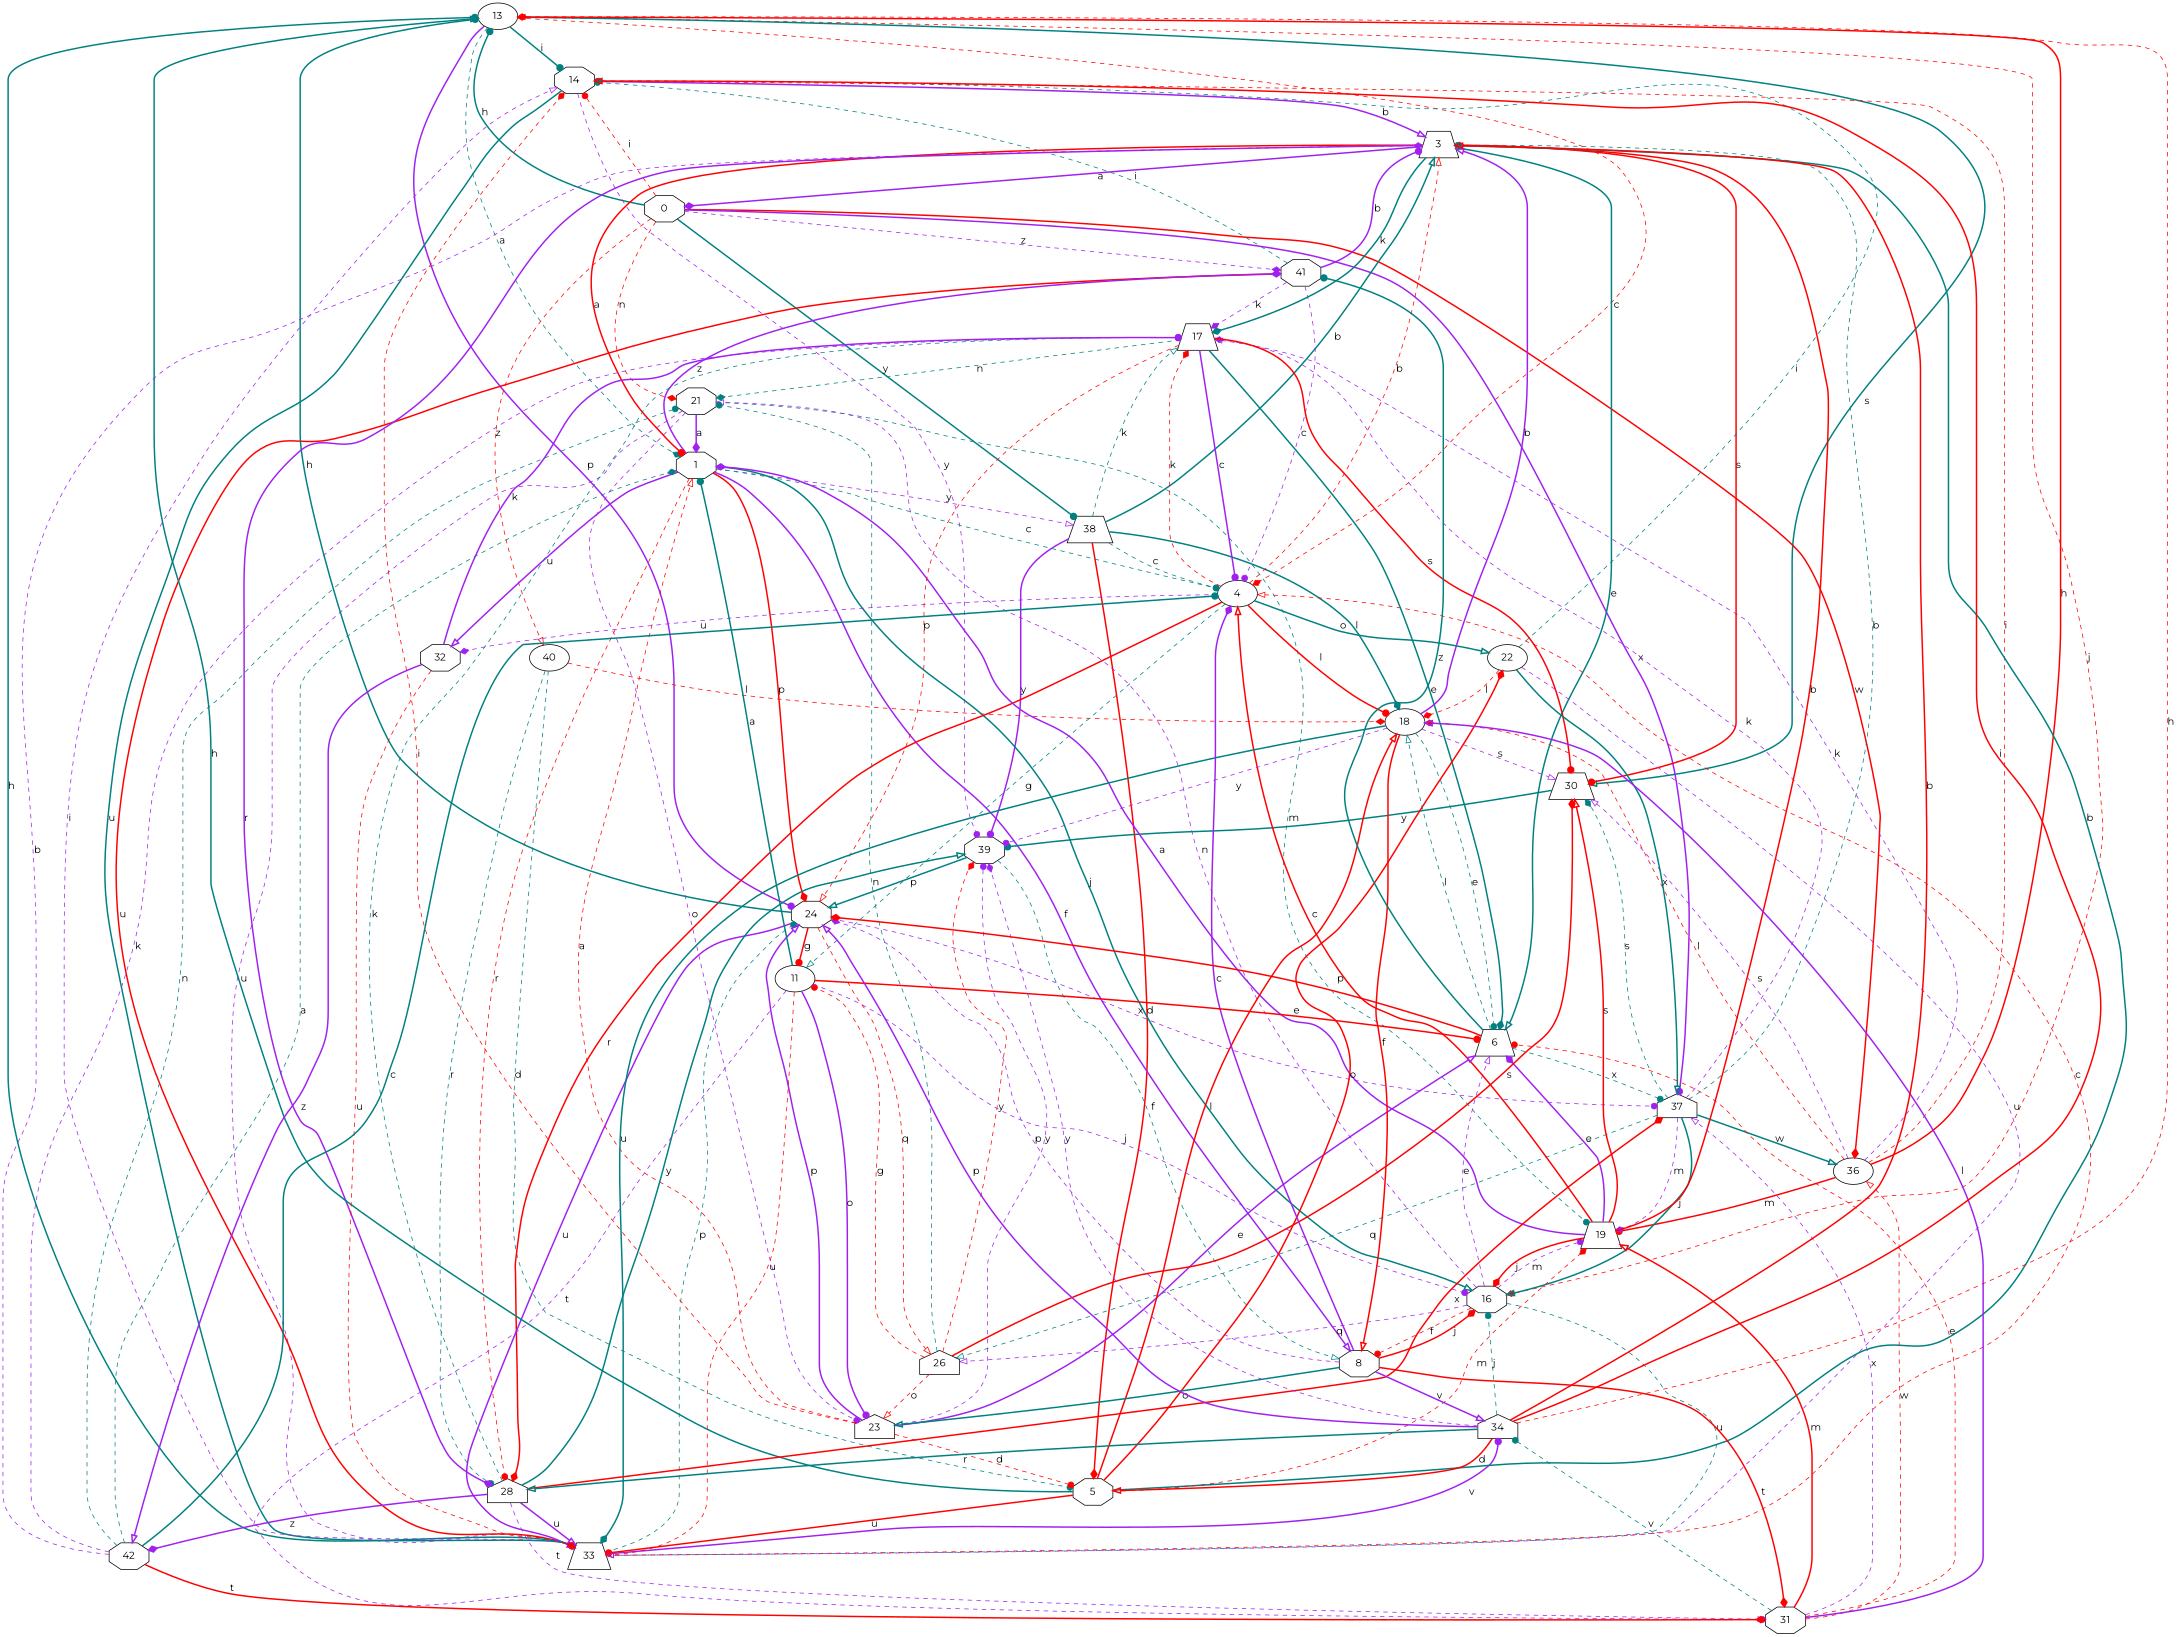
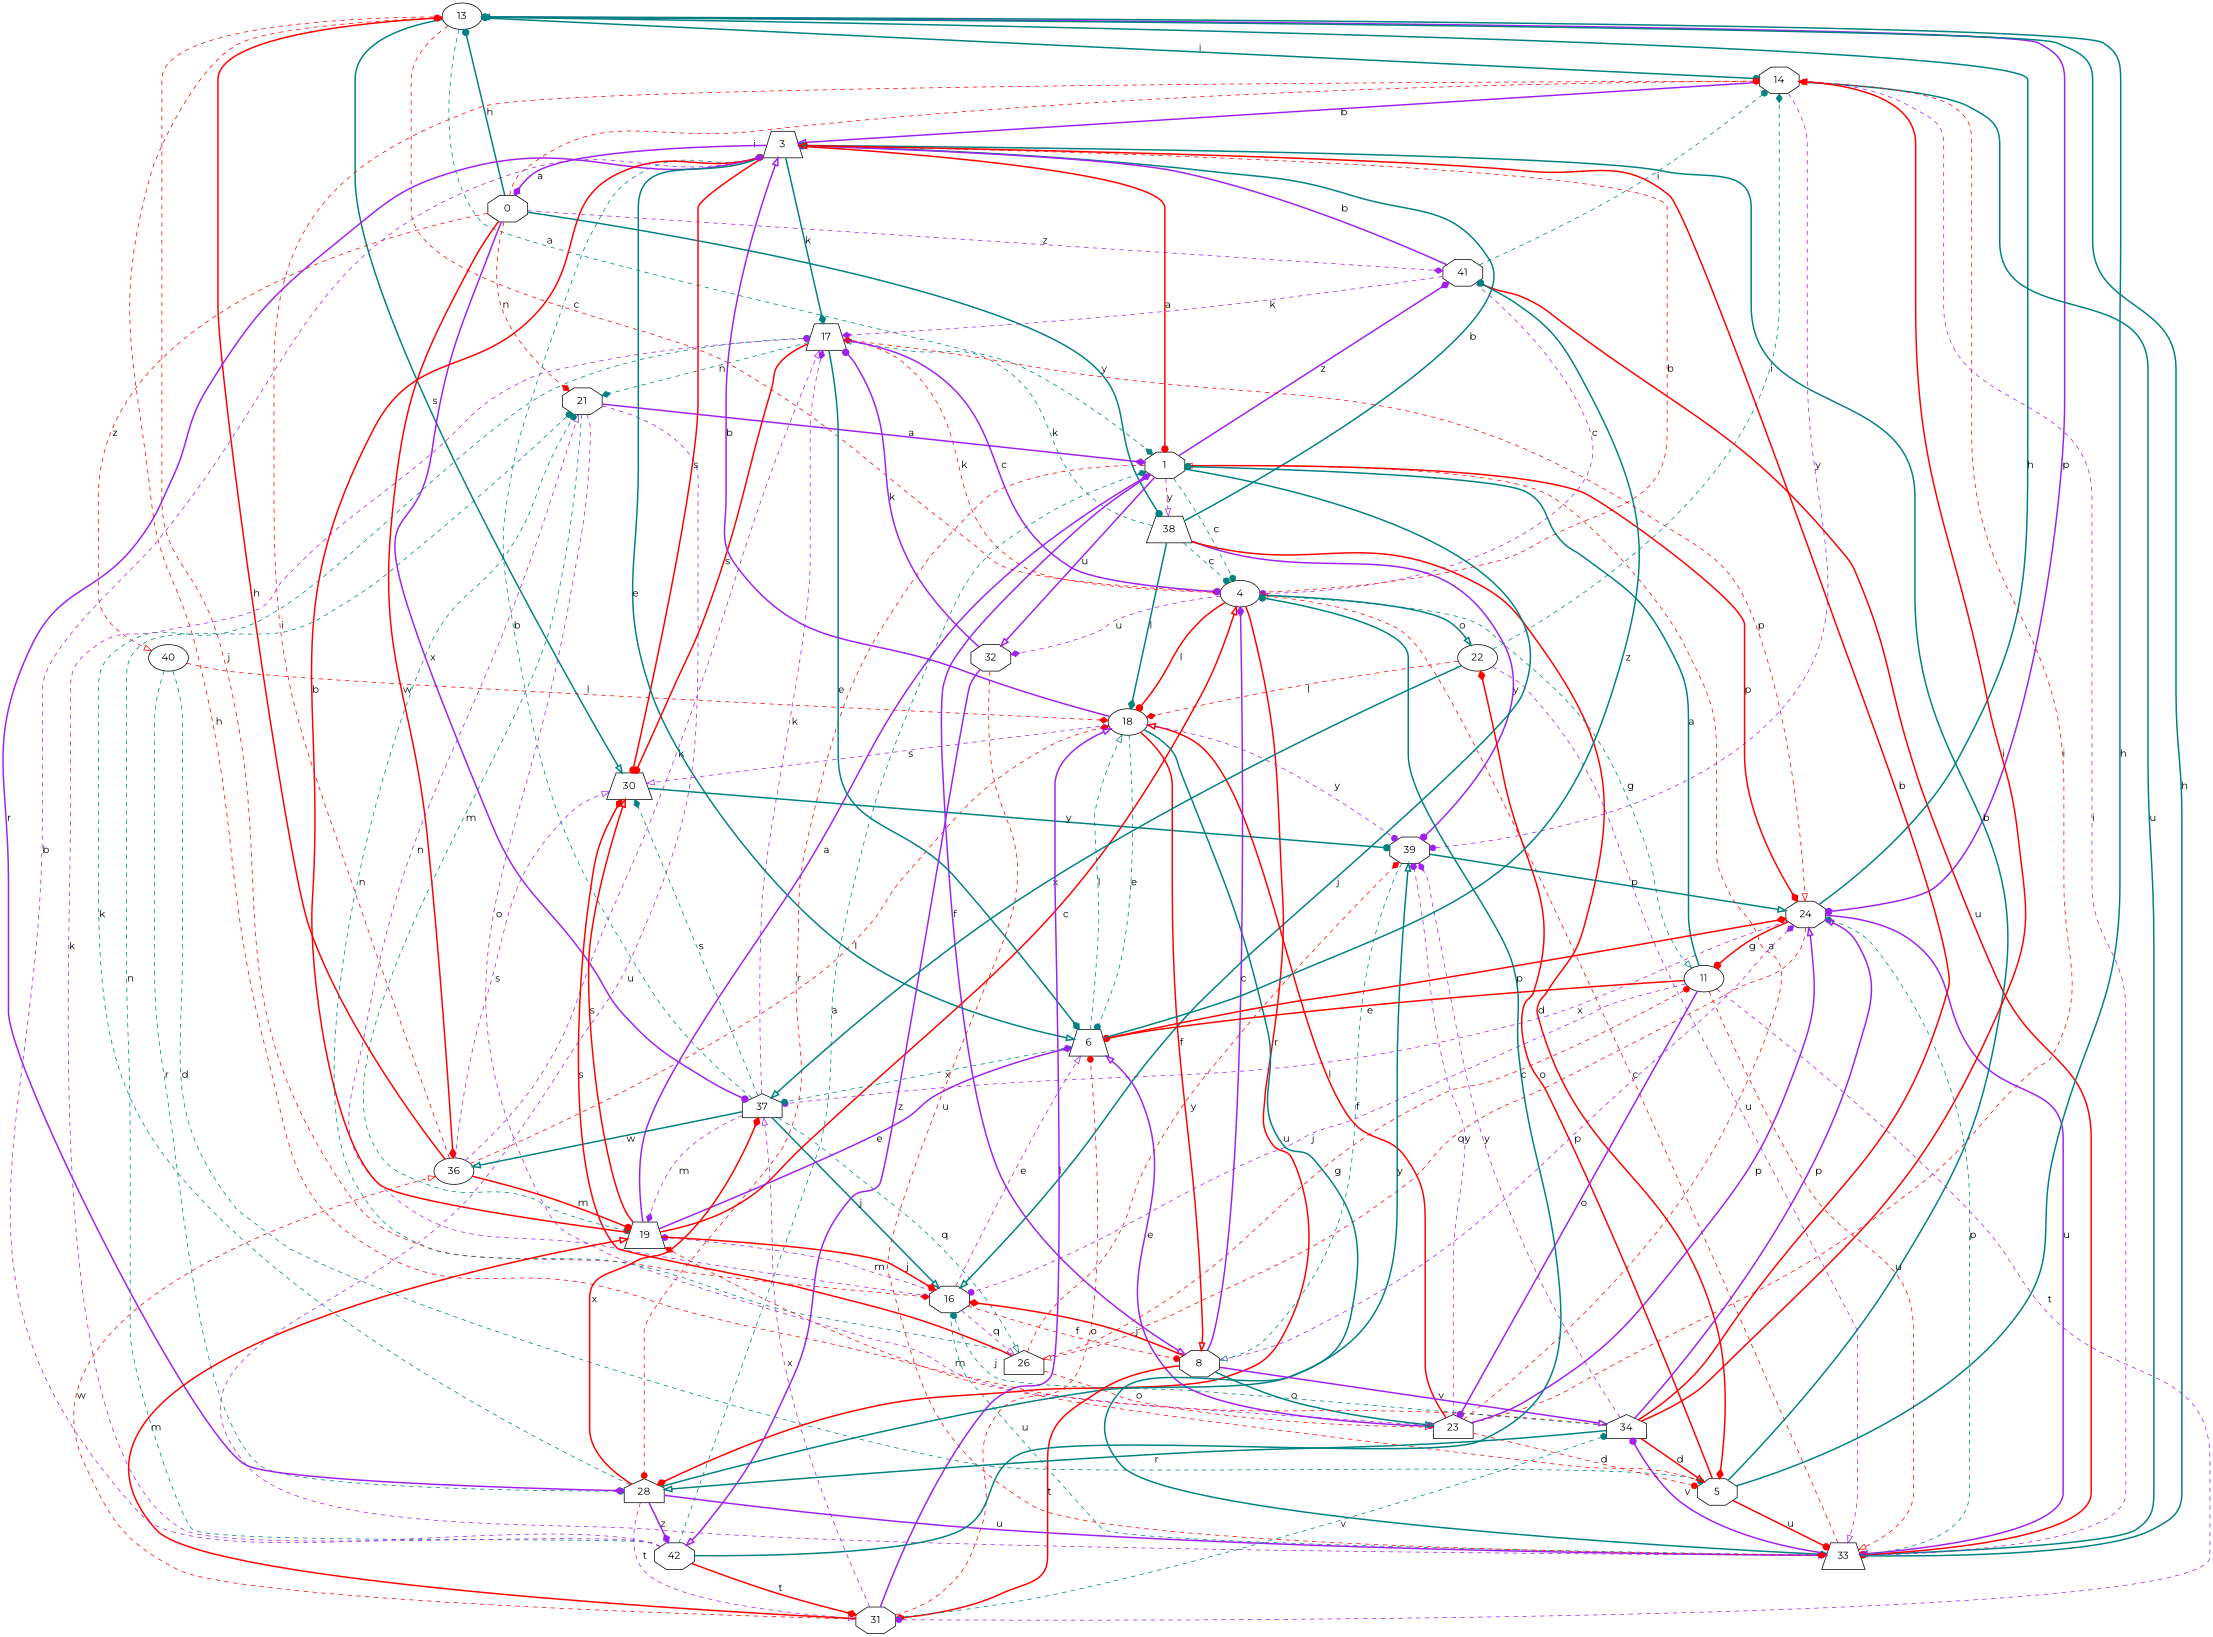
(1211, 1092) -> (1324, 1067)
(1953, 1332) -> (1094, 1332)
